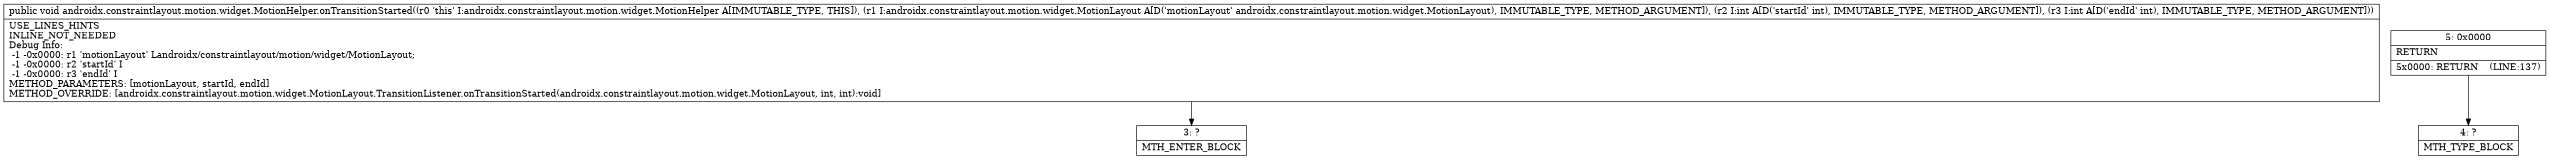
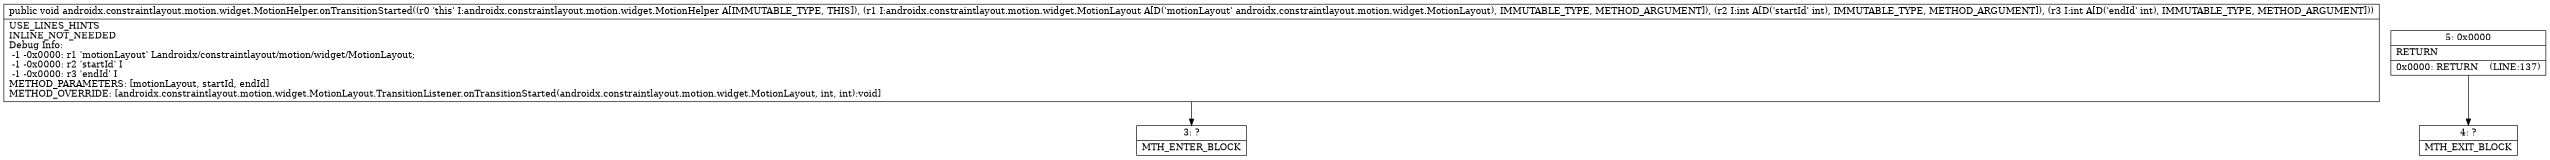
(2468, 67) -> (2468, 67)
(2468, 148) -> (2468, 148)
